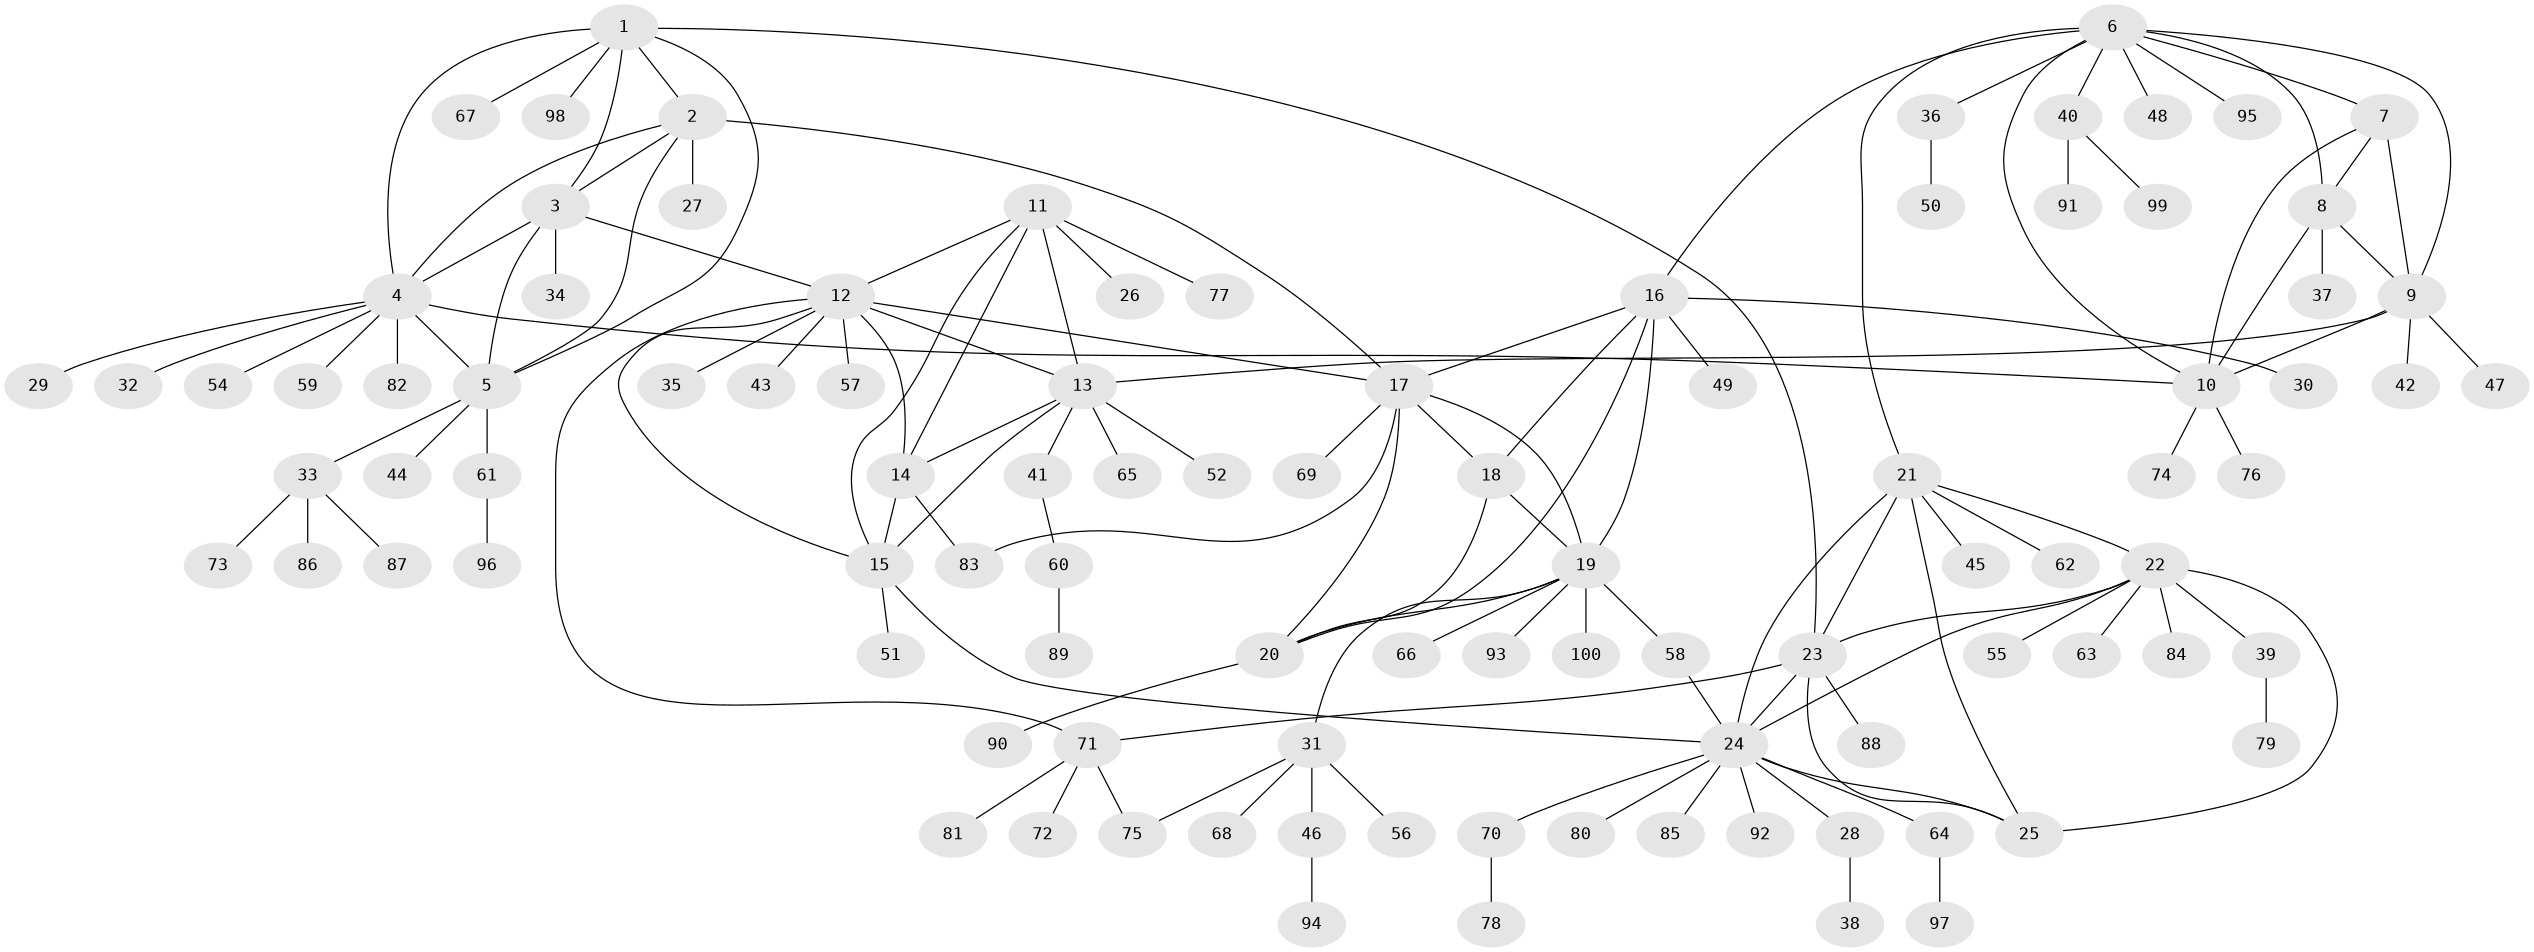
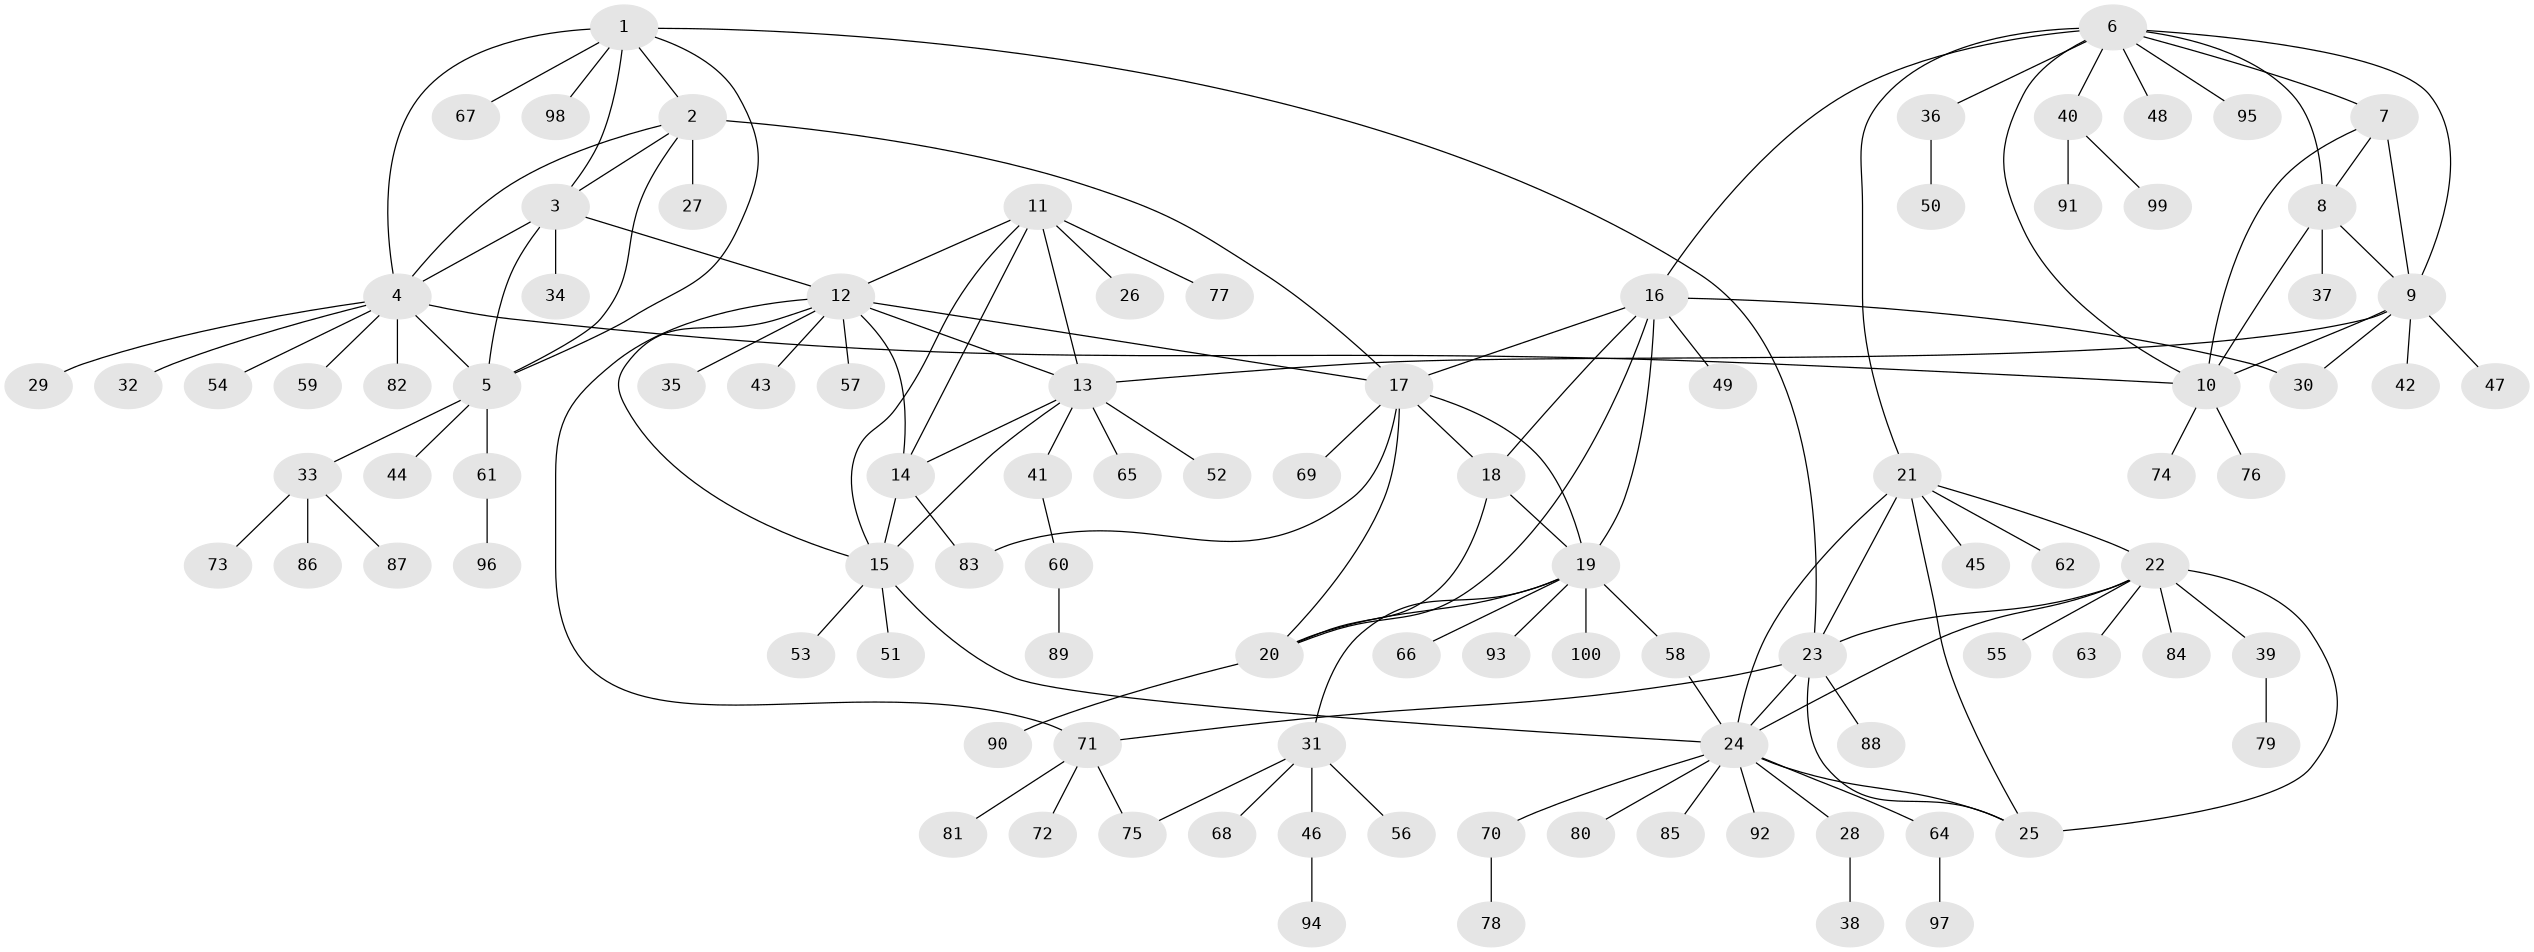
none -> (2358, 341)
none -> (801, 655)
